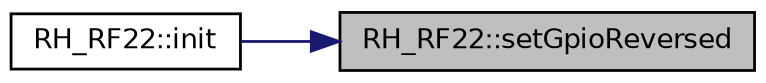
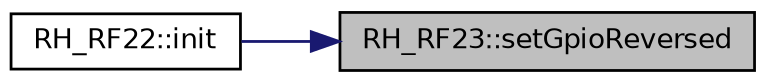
(547, 41) -> (547, 41)
